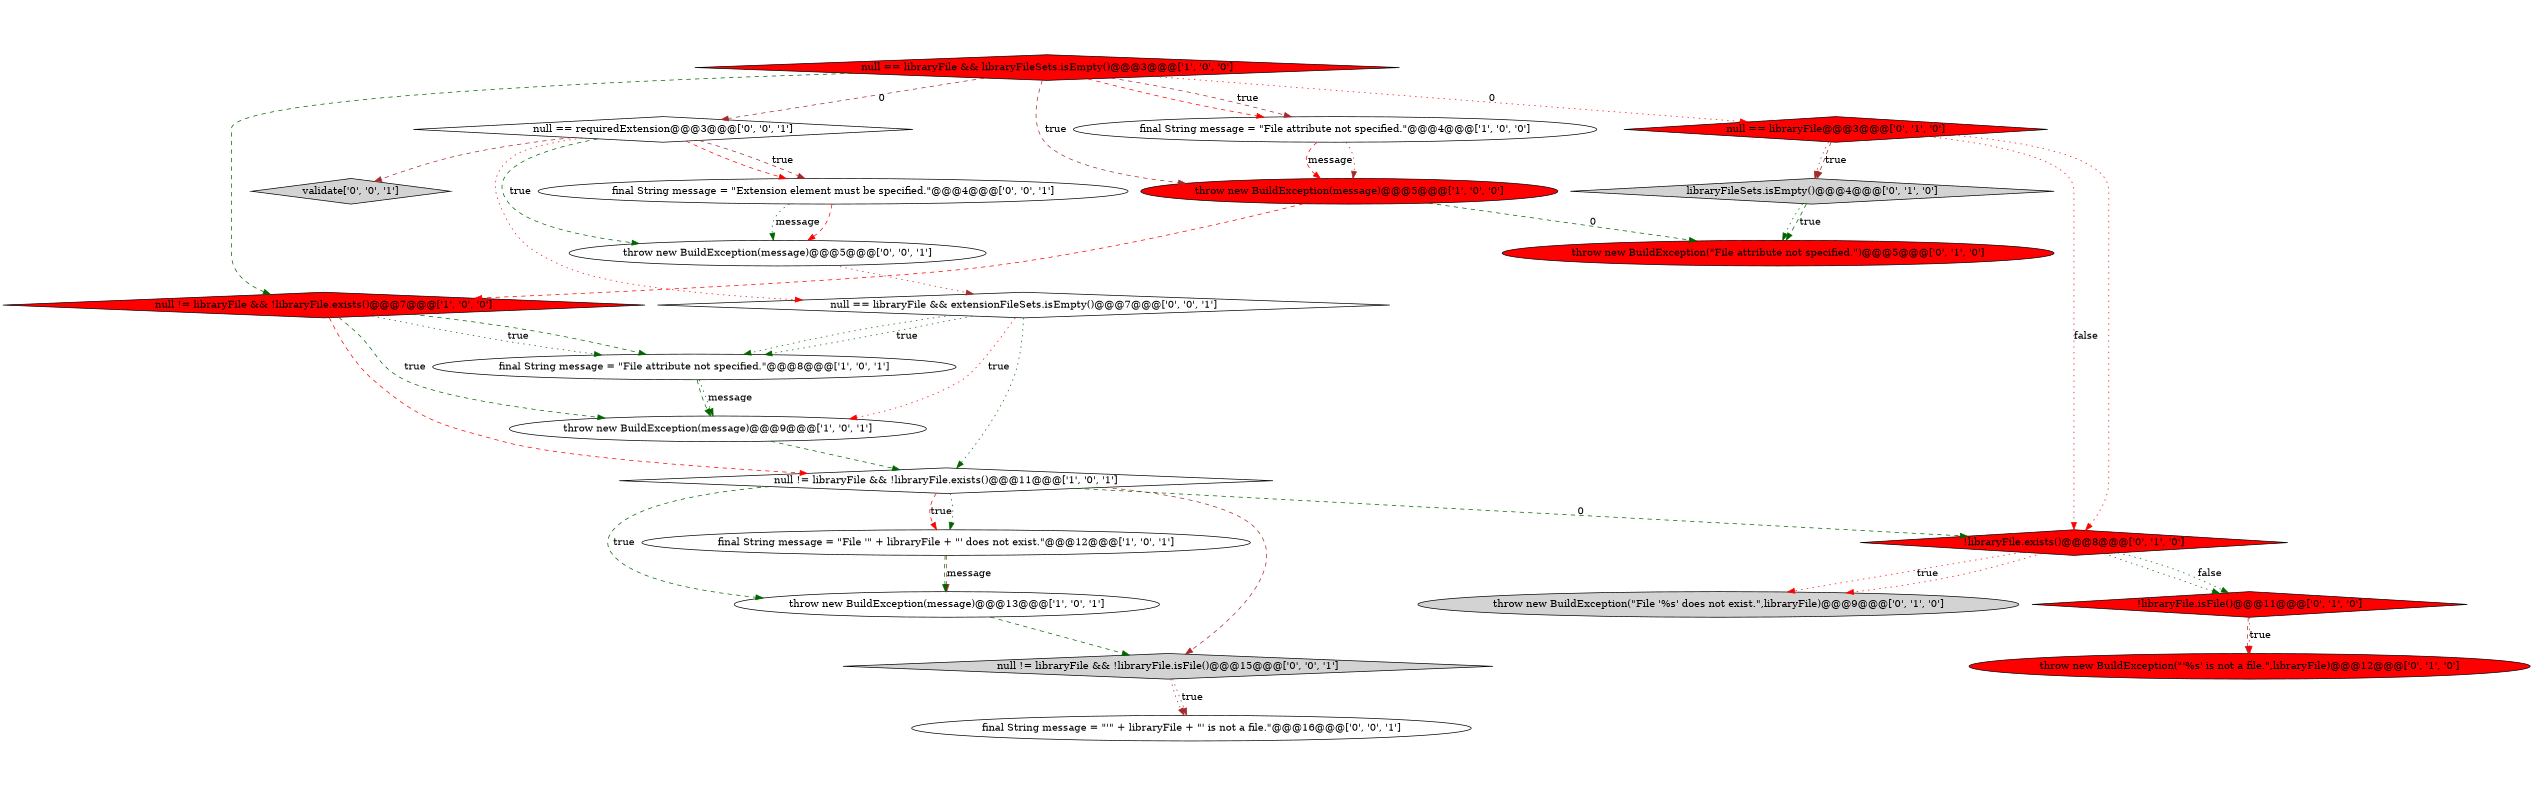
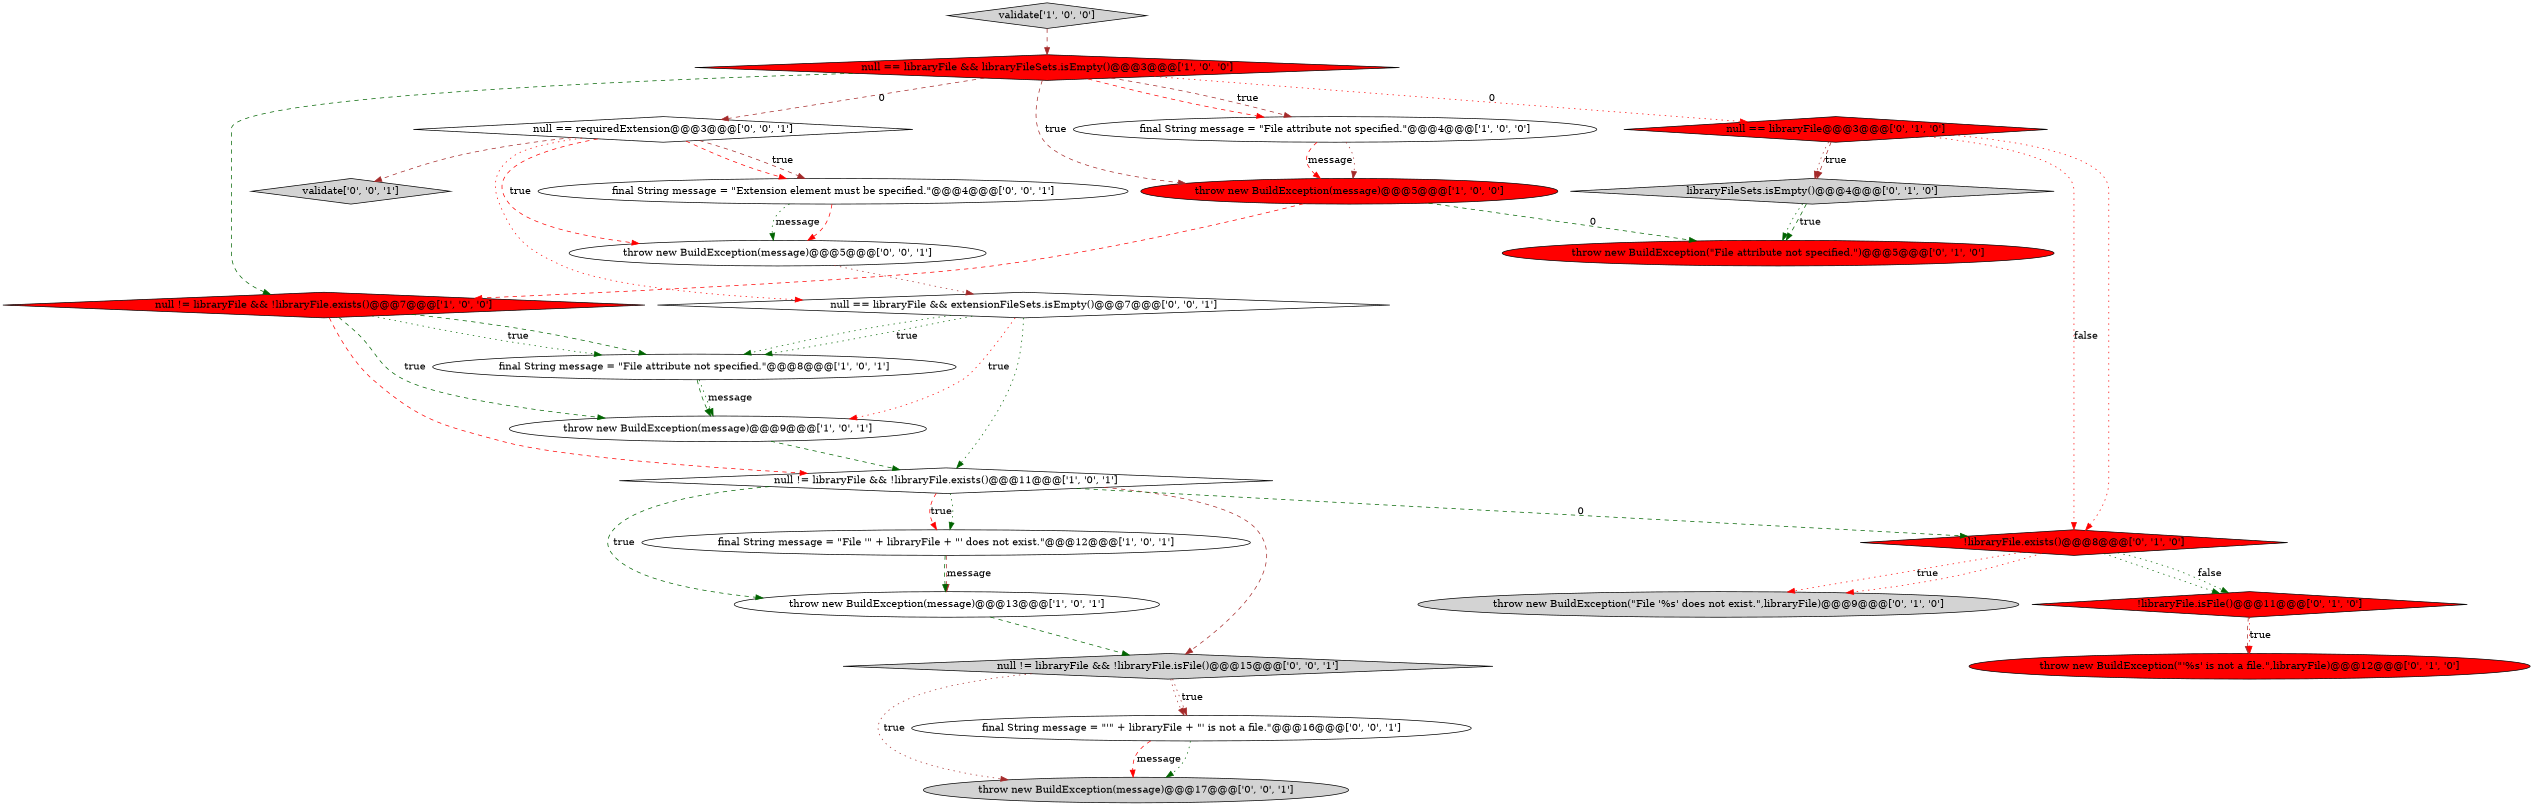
none -> (1047, 16)
(509, 203) -> (509, 203)
none -> (1136, 790)
